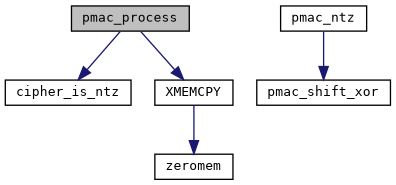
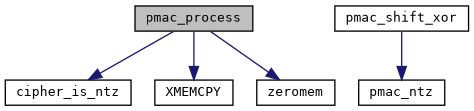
(324, 49) -> (402, 49)
(194, 123) -> (239, 52)
